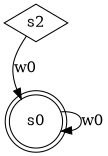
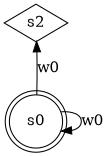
(14, 62) -> (37, 73)
